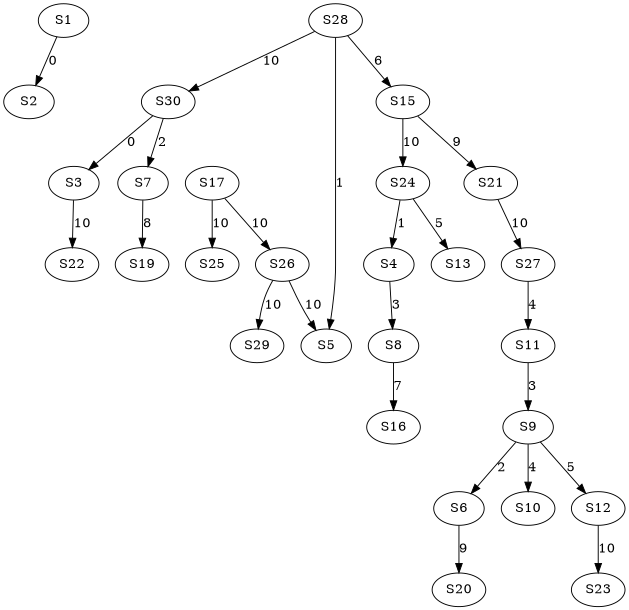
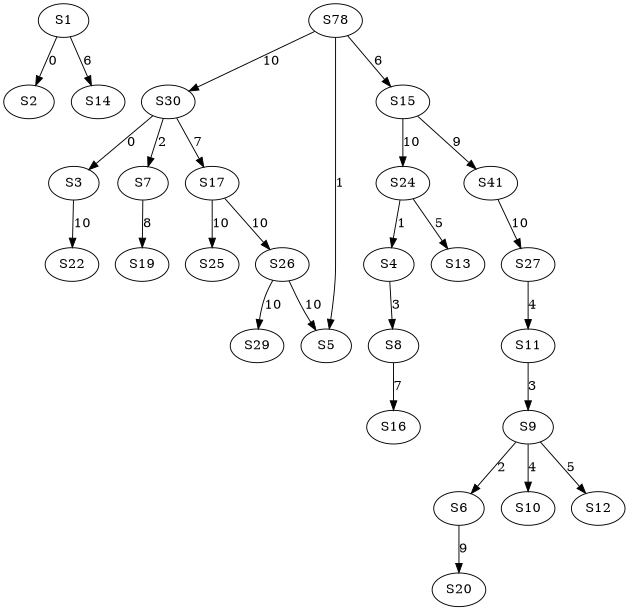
(336, 21) -> (336, 21)
none -> (98, 102)
none -> (188, 138)
(491, 183) -> (491, 183)
(598, 590) -> none
